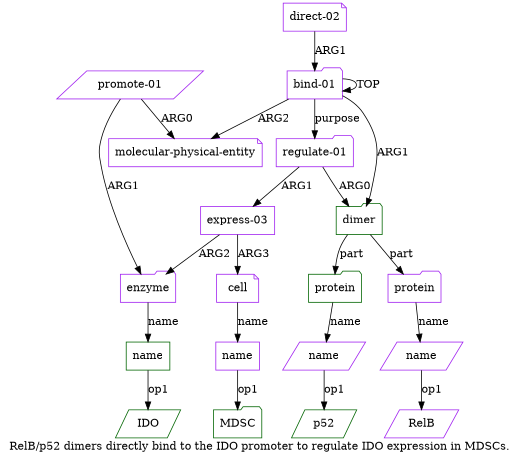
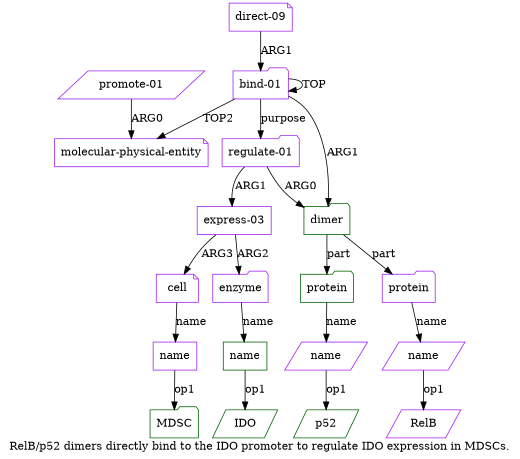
(315, 17) -> (261, 17)
(274, 119) -> (219, 119)
(105, 184) -> none
